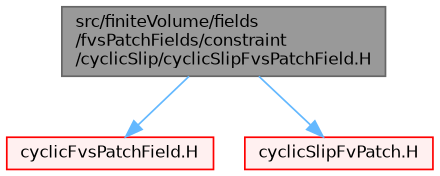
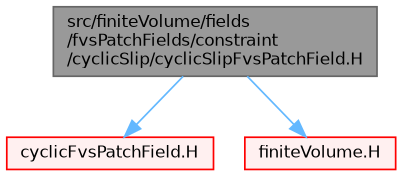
(339, 153) -> (320, 153)
